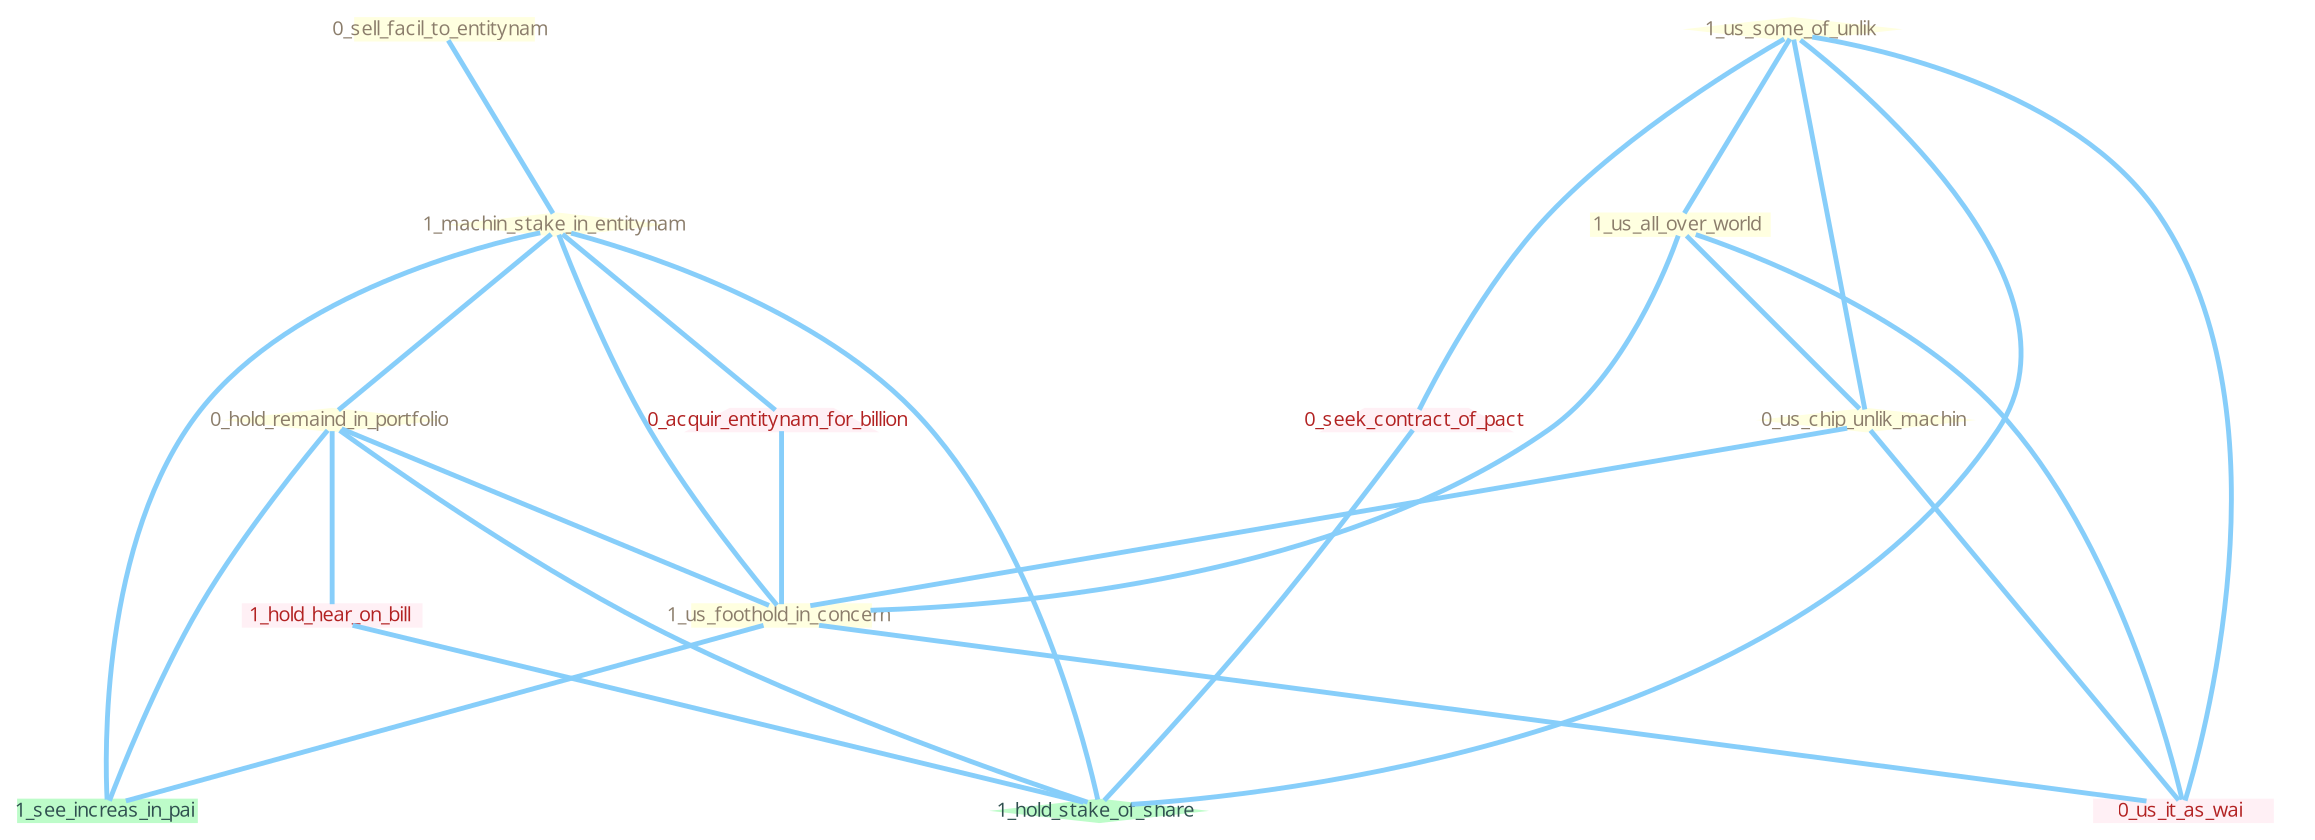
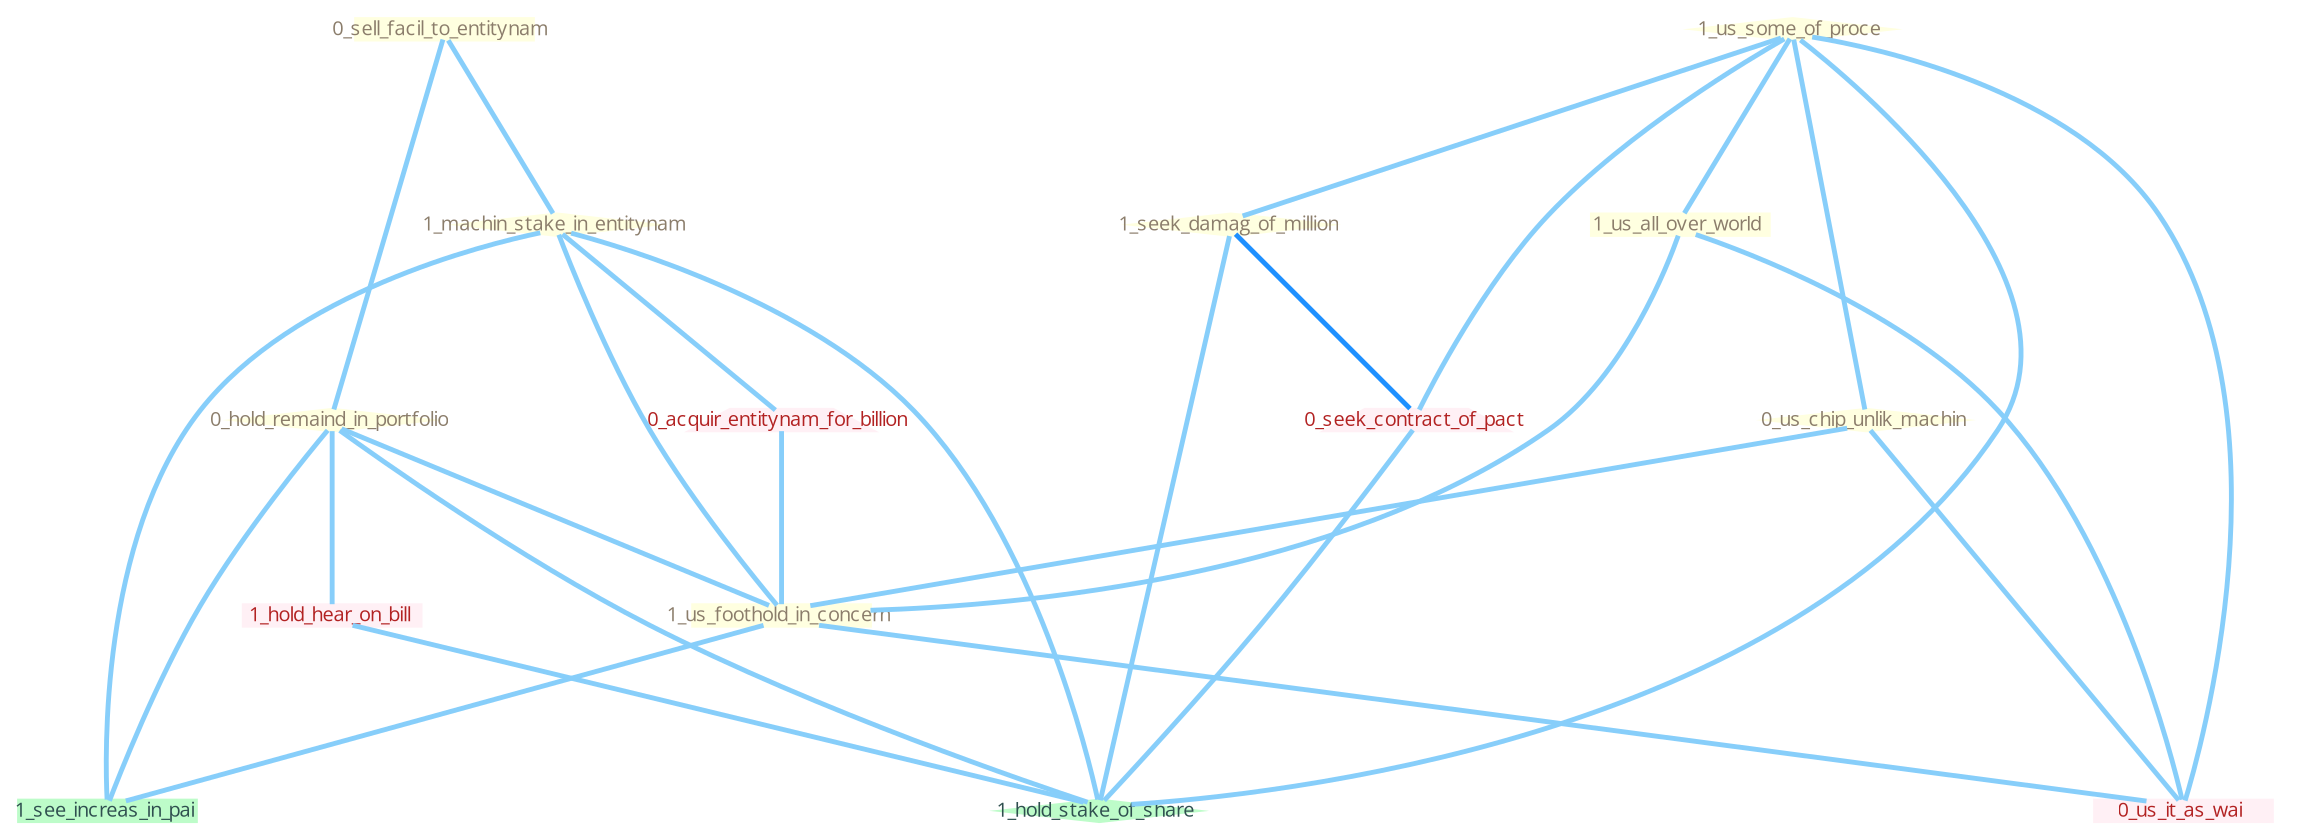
(1793, 29) -> (1793, 29)
none -> (1231, 225)
(445, 322) -> (388, 225)
(1773, 322) -> none
